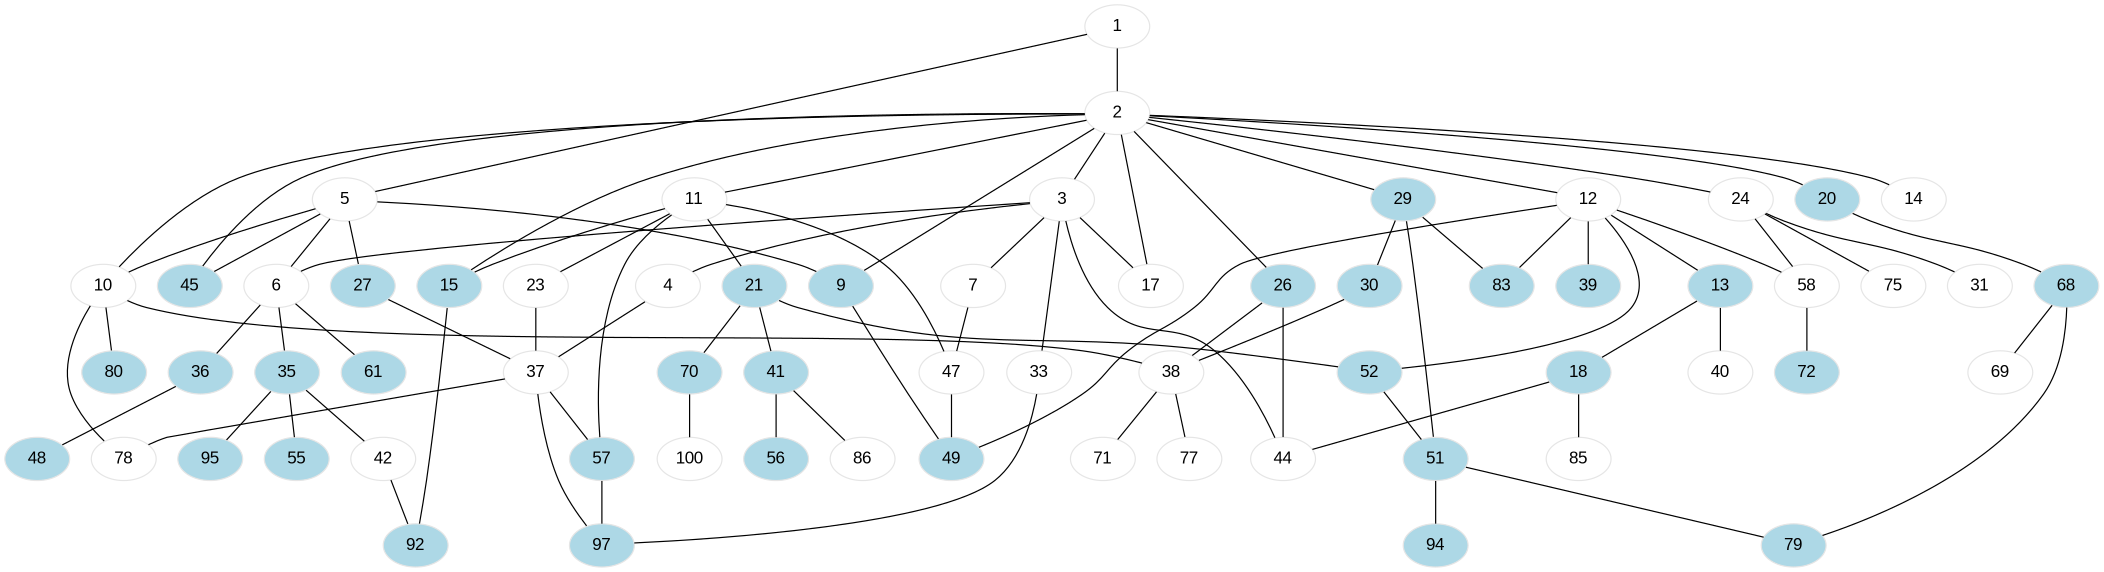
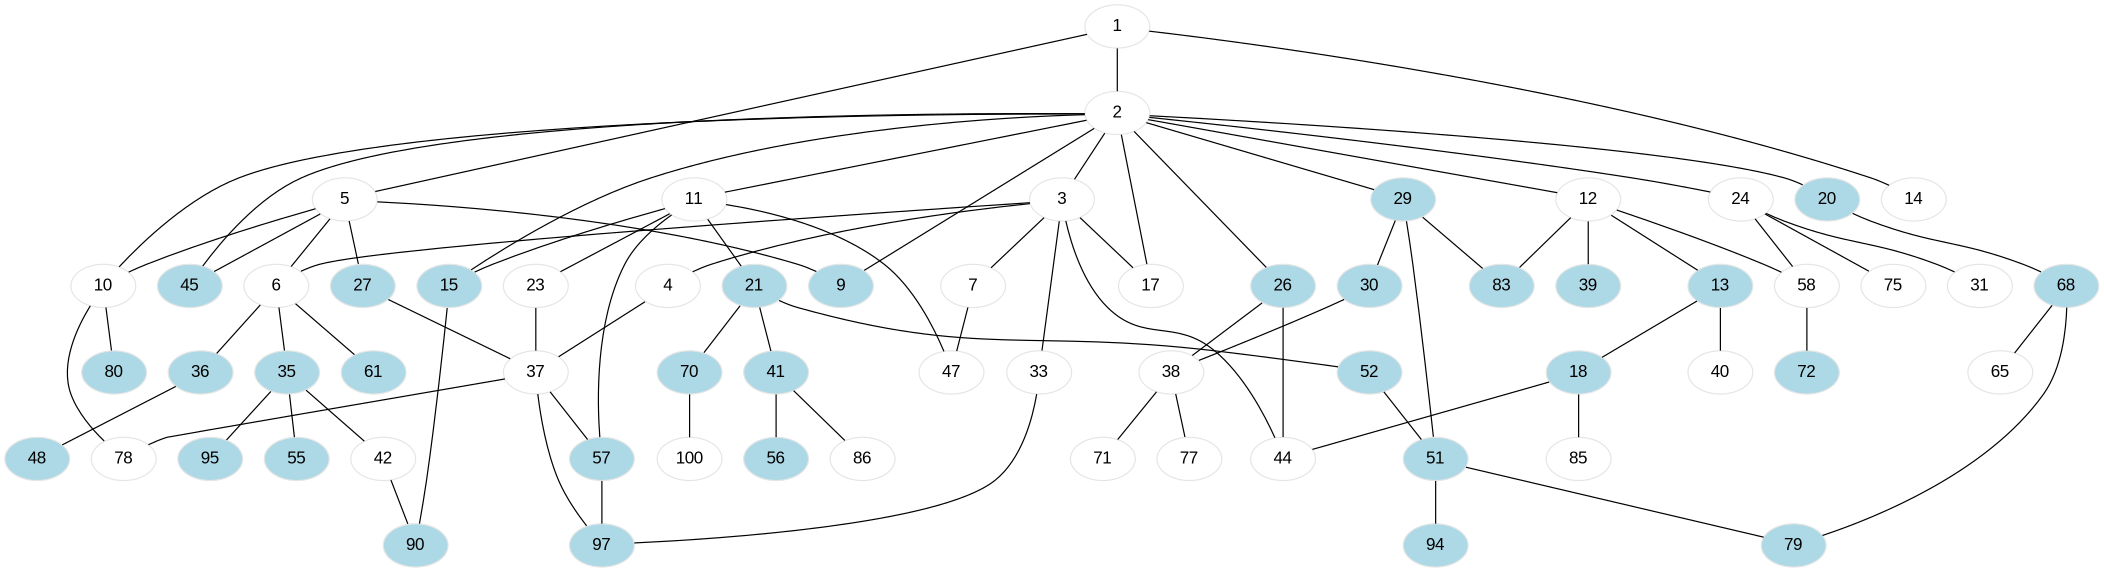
(1596, 141) -> (1523, 90)
(634, 338) -> none
(1570, 339) -> none
(2000, 372) -> (2000, 372)
(952, 459) -> none
(416, 545) -> (416, 545)
